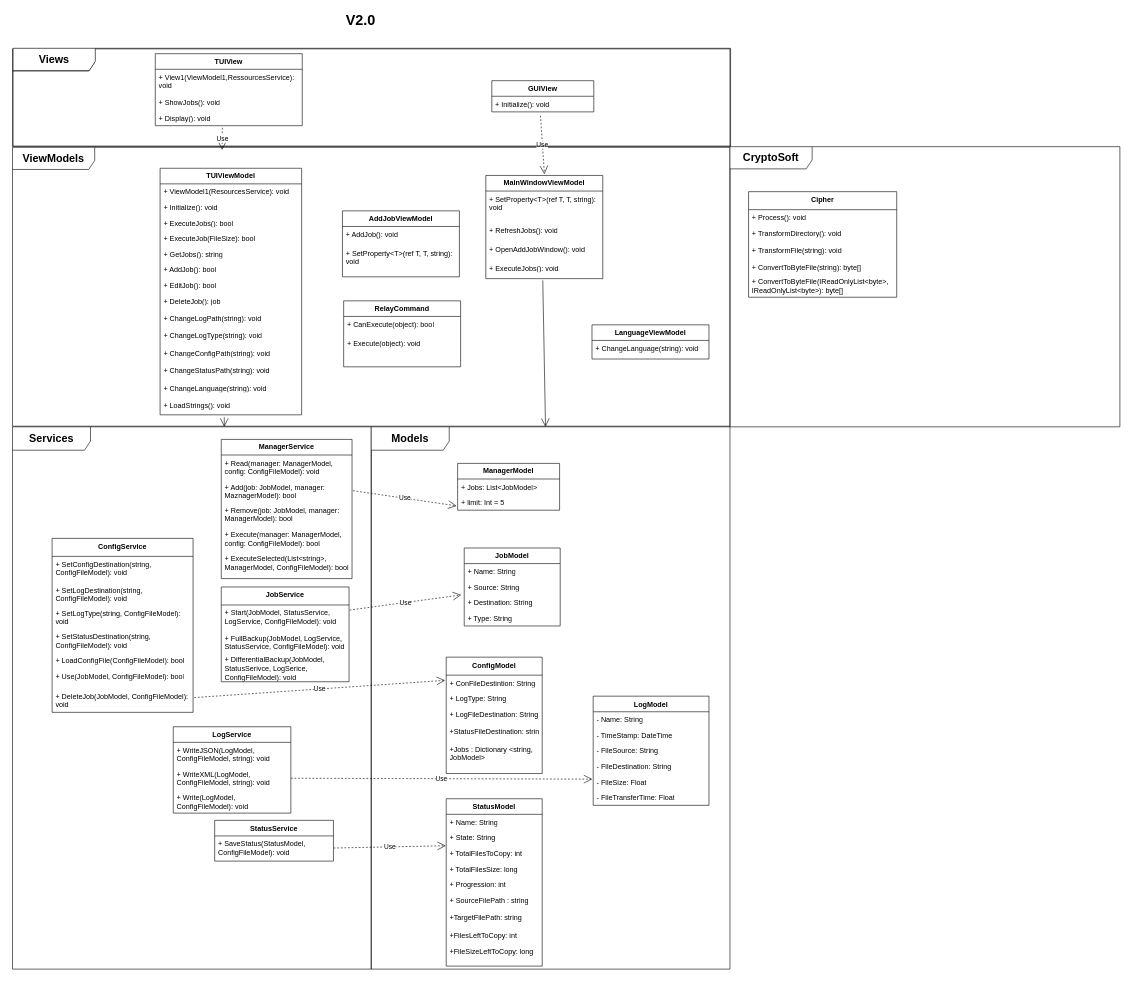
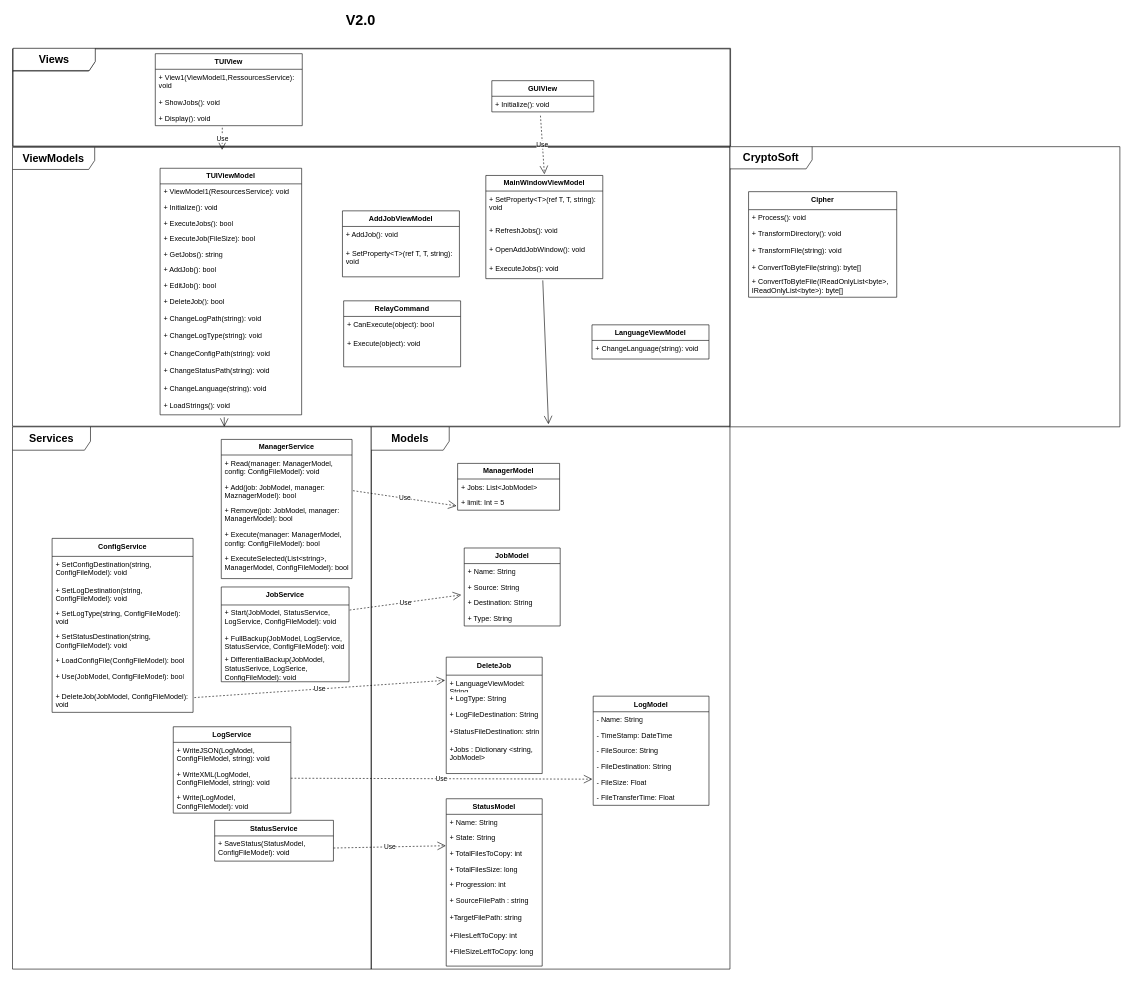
(196, 302) -> (197, 302)
(544, 368) -> (546, 367)
(494, 666) -> (494, 666)
(495, 688) -> (495, 688)
